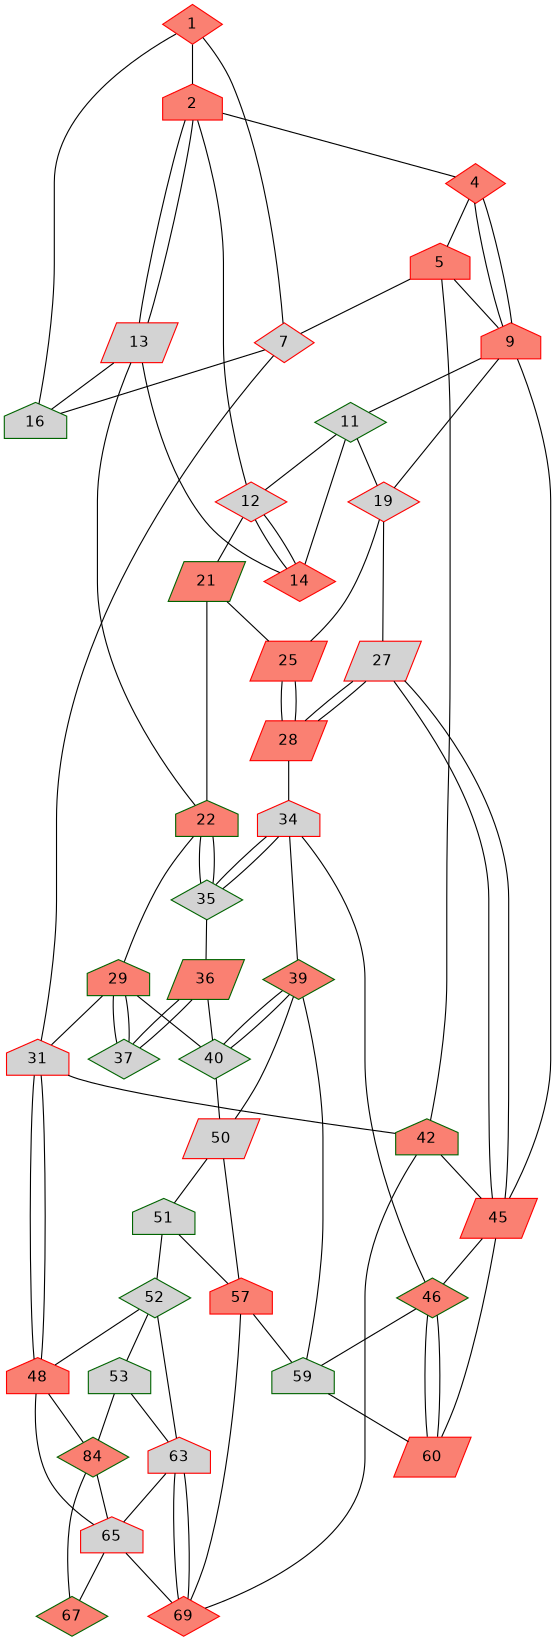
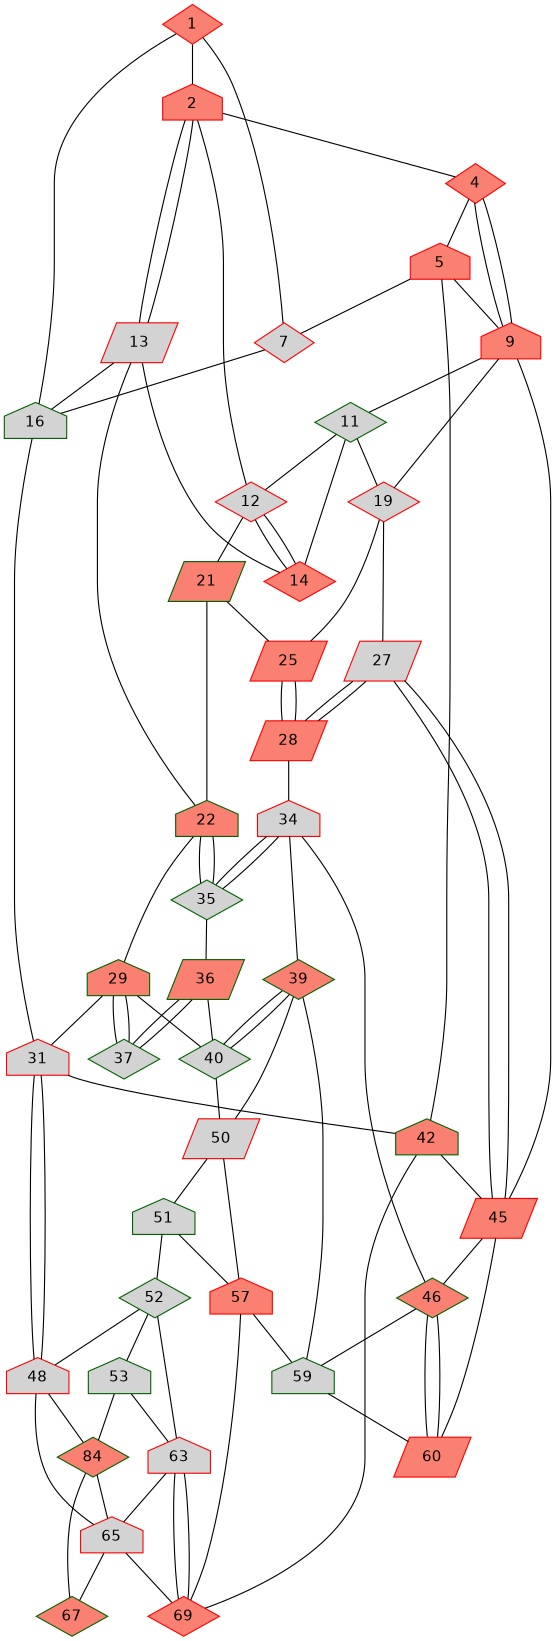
(83, 673) -> (15, 740)
(38, 1378) -> (38, 1378)
